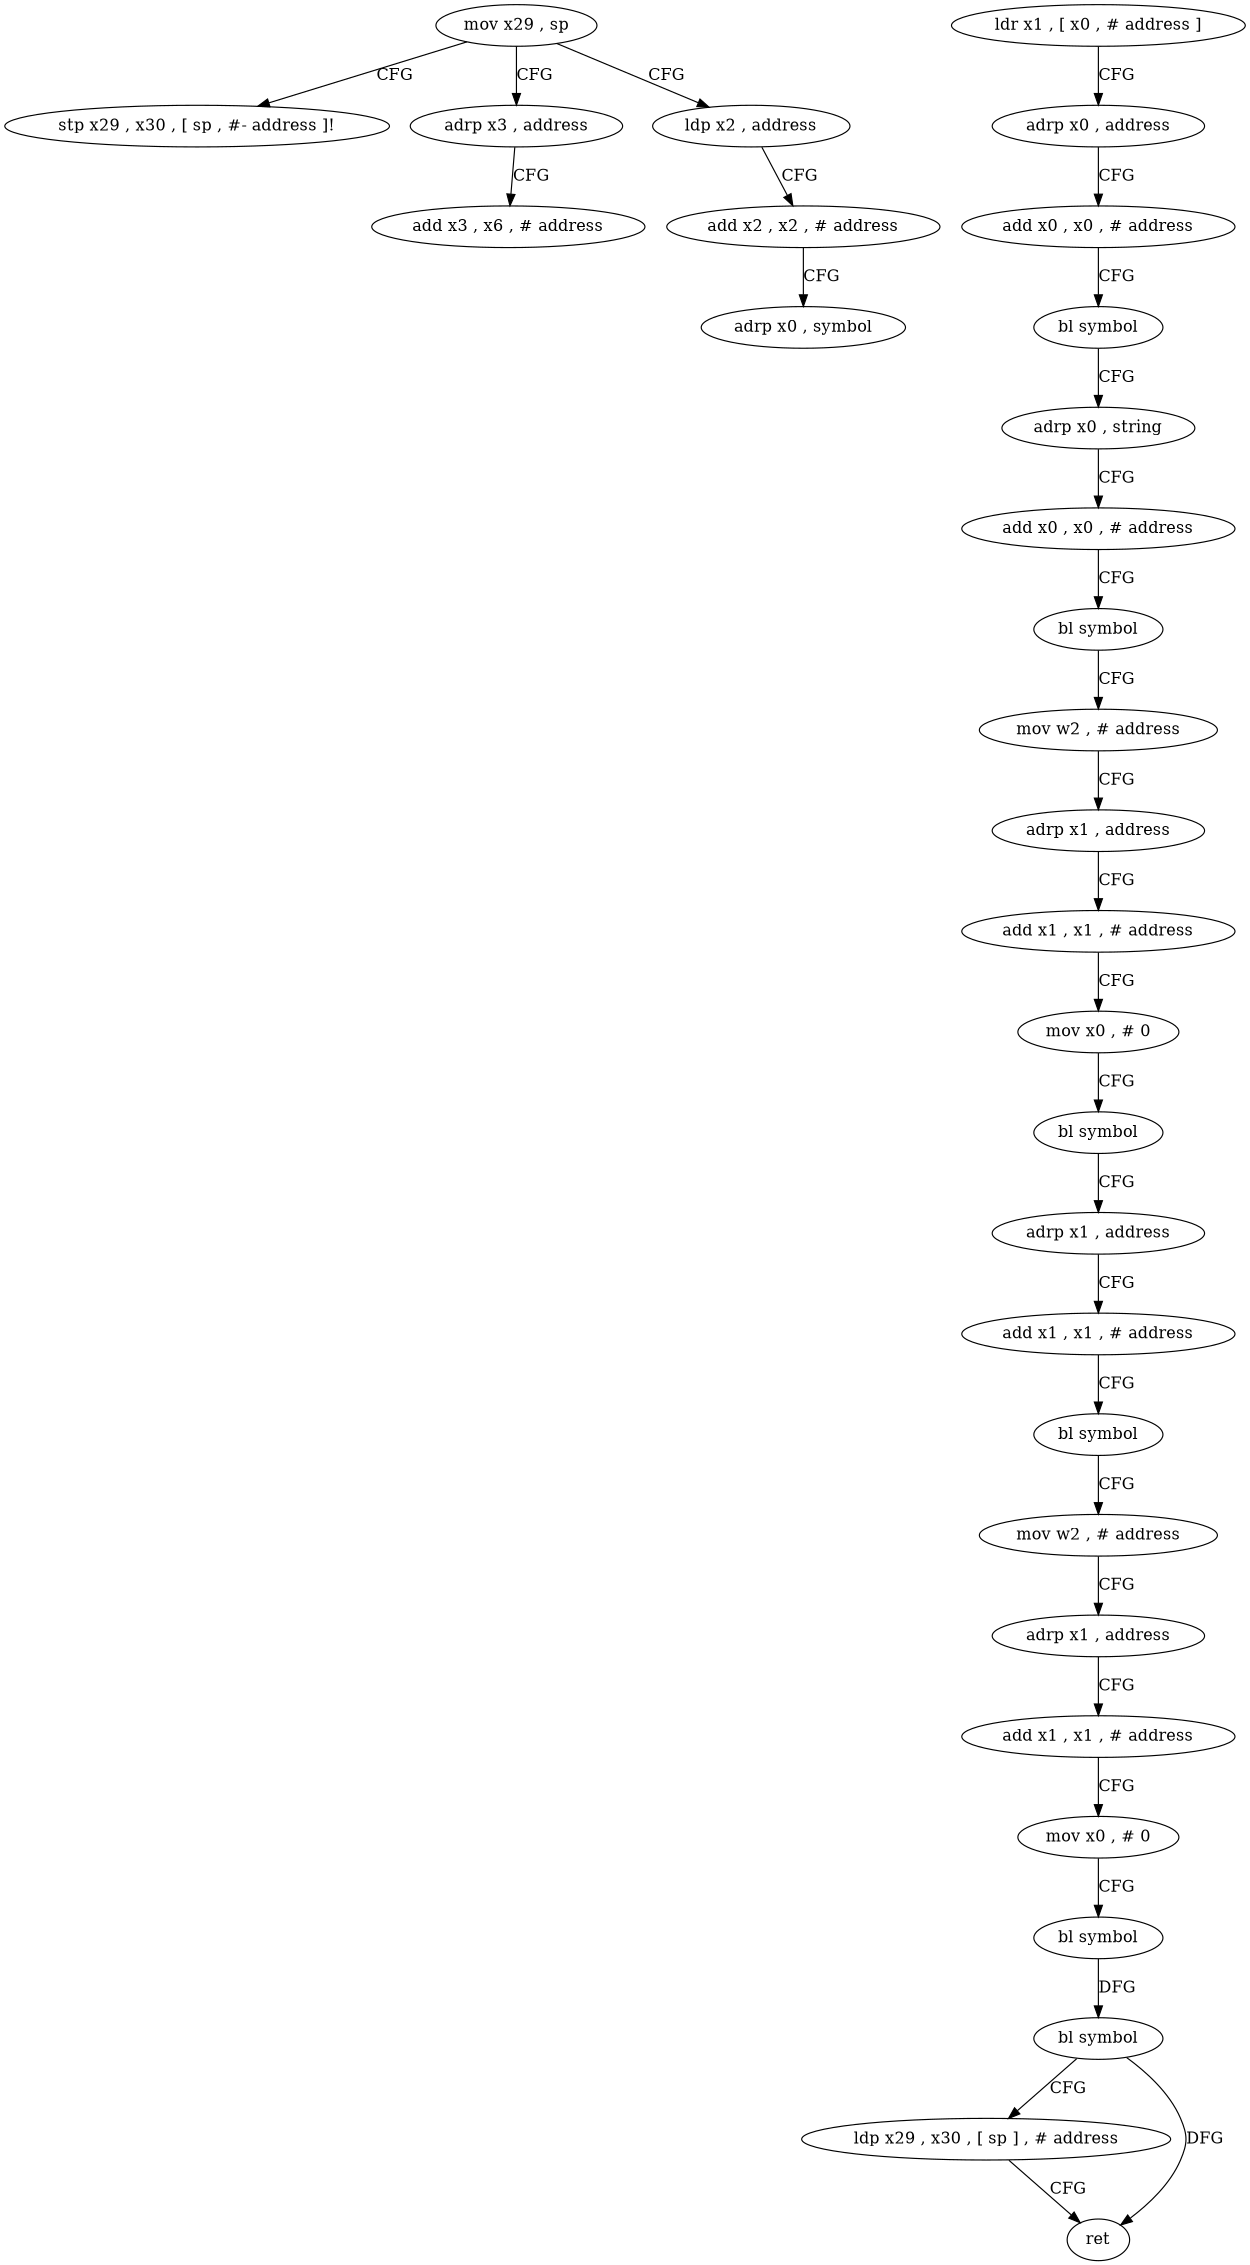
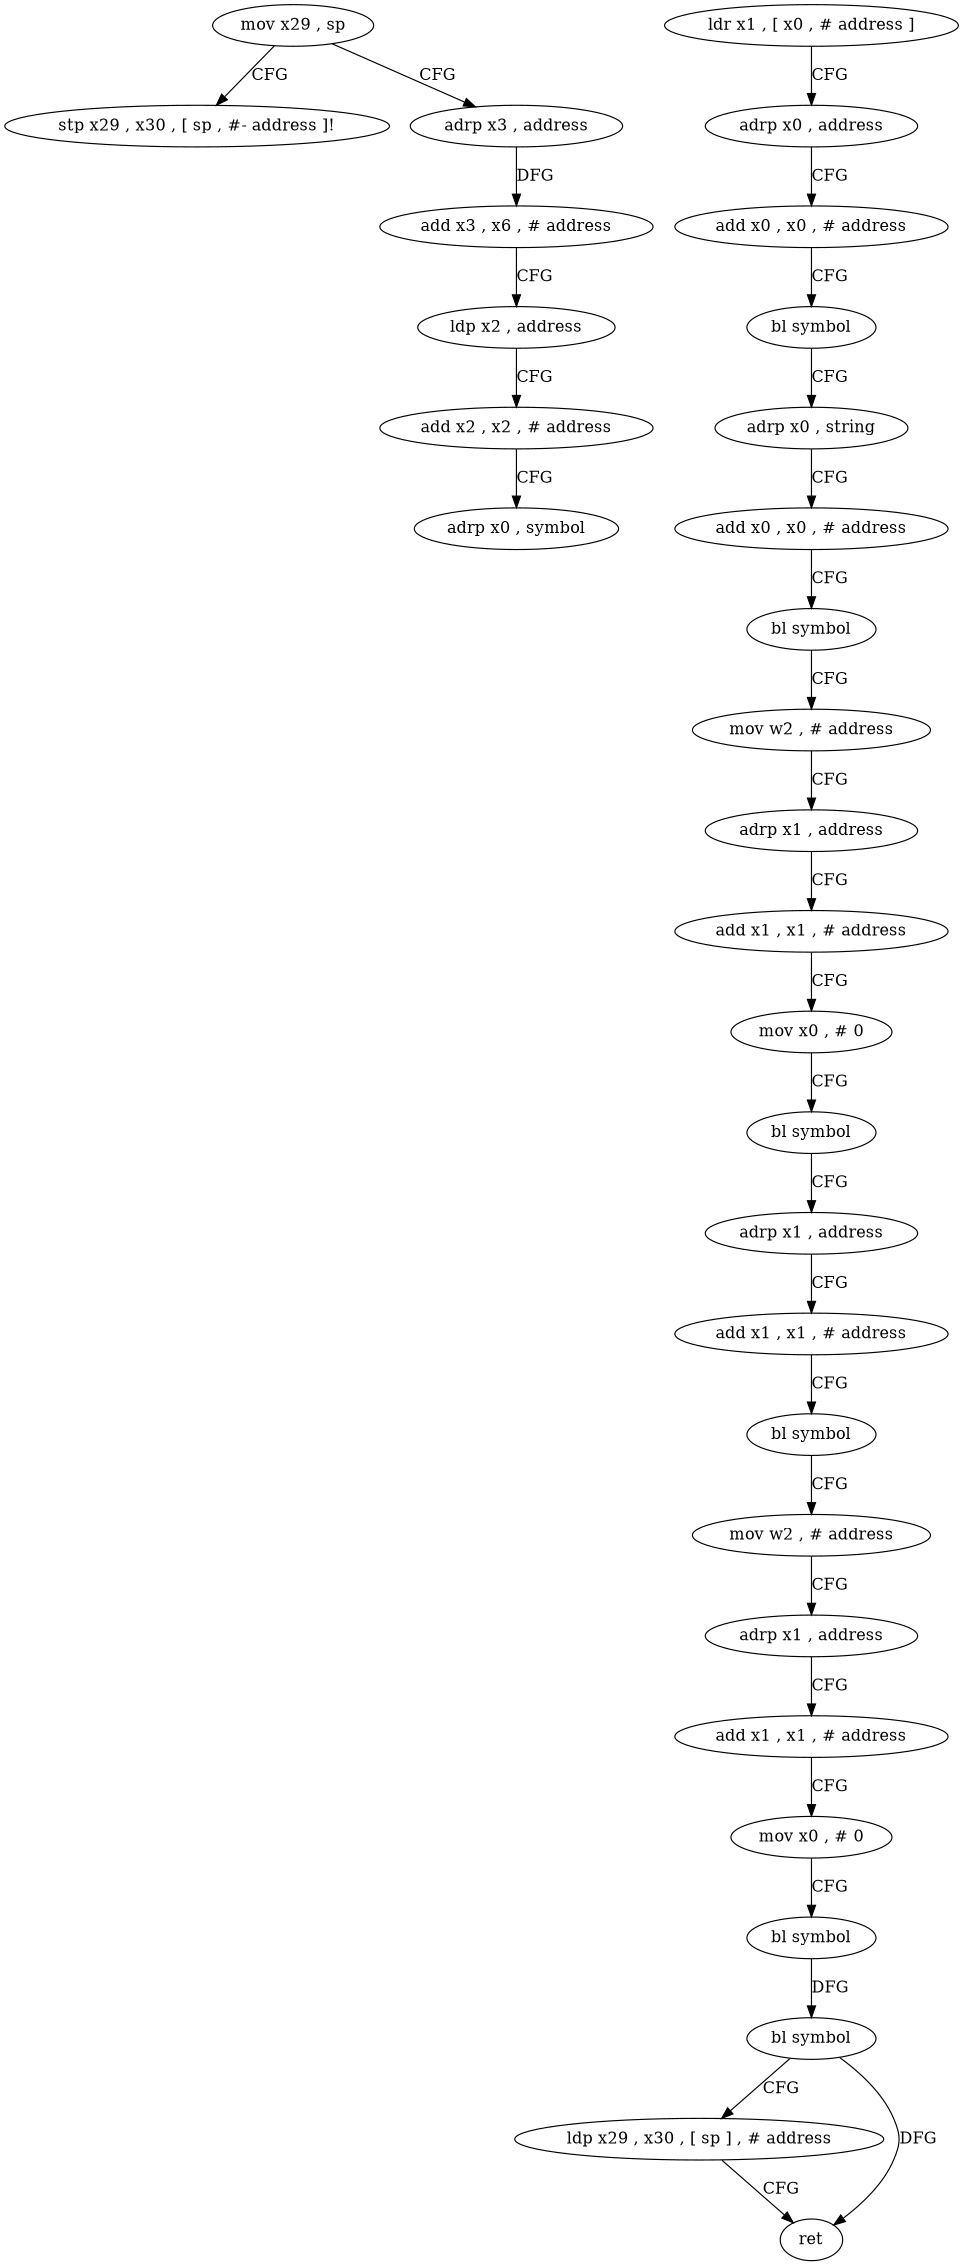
(627, 73) -> (516, 271)
(531, 176) -> (536, 176)
